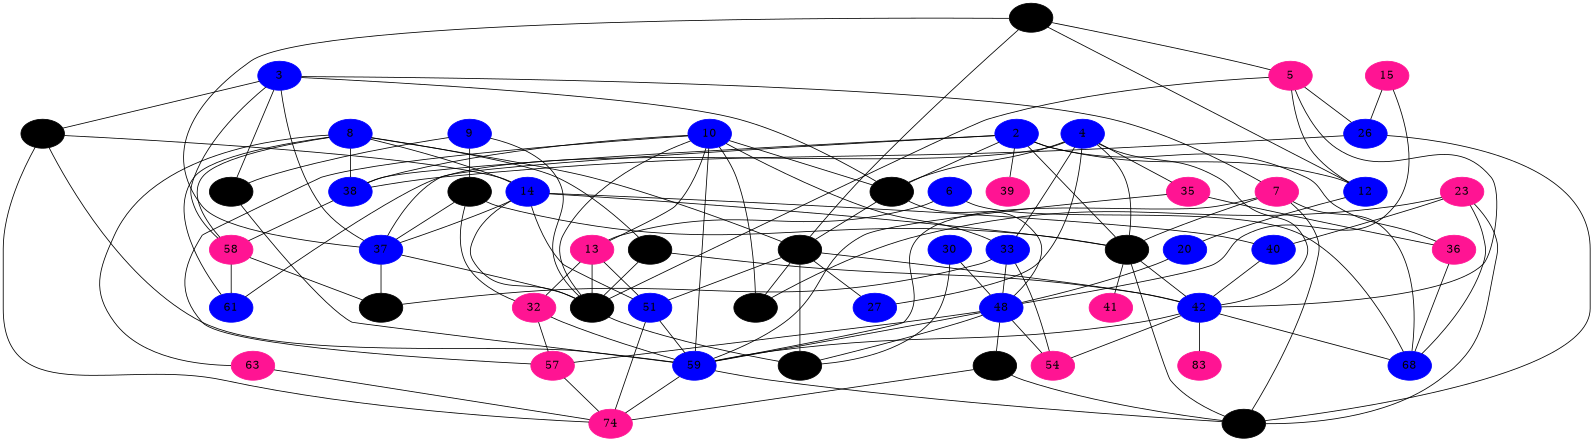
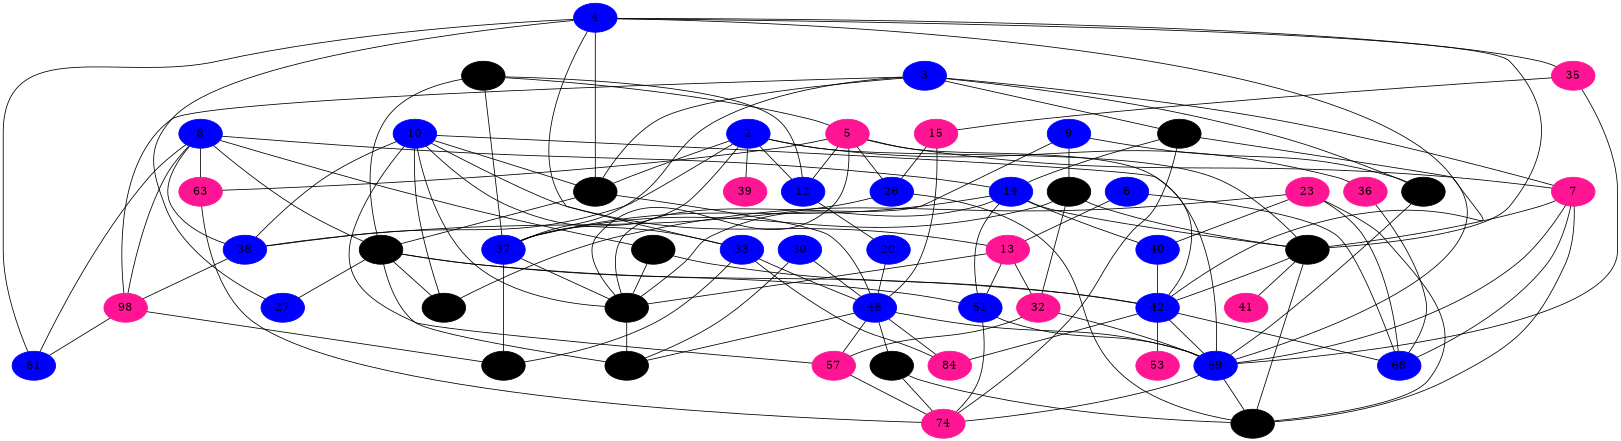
none -> (1209, 168)
none -> (510, 175)
(1321, 222) -> (1254, 99)
(231, 250) -> (126, 308)
(1053, 366) -> (950, 366)
(1199, 366) -> (1158, 366)
